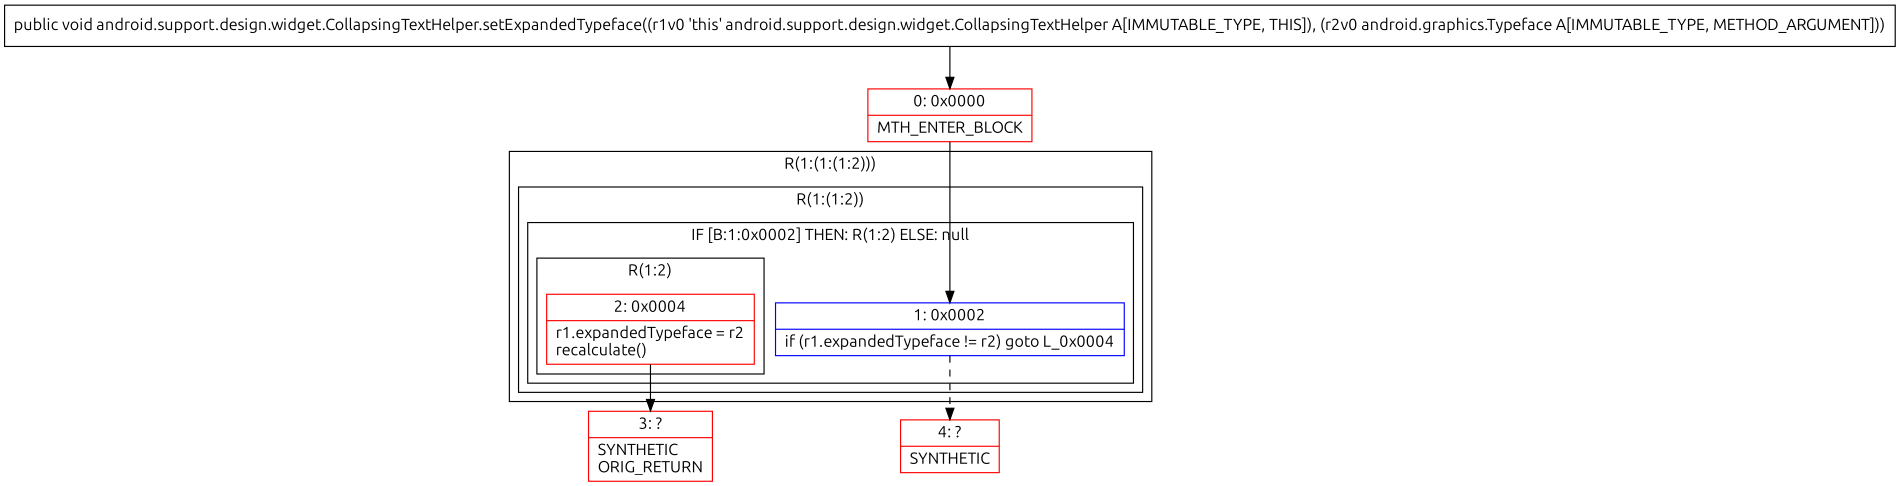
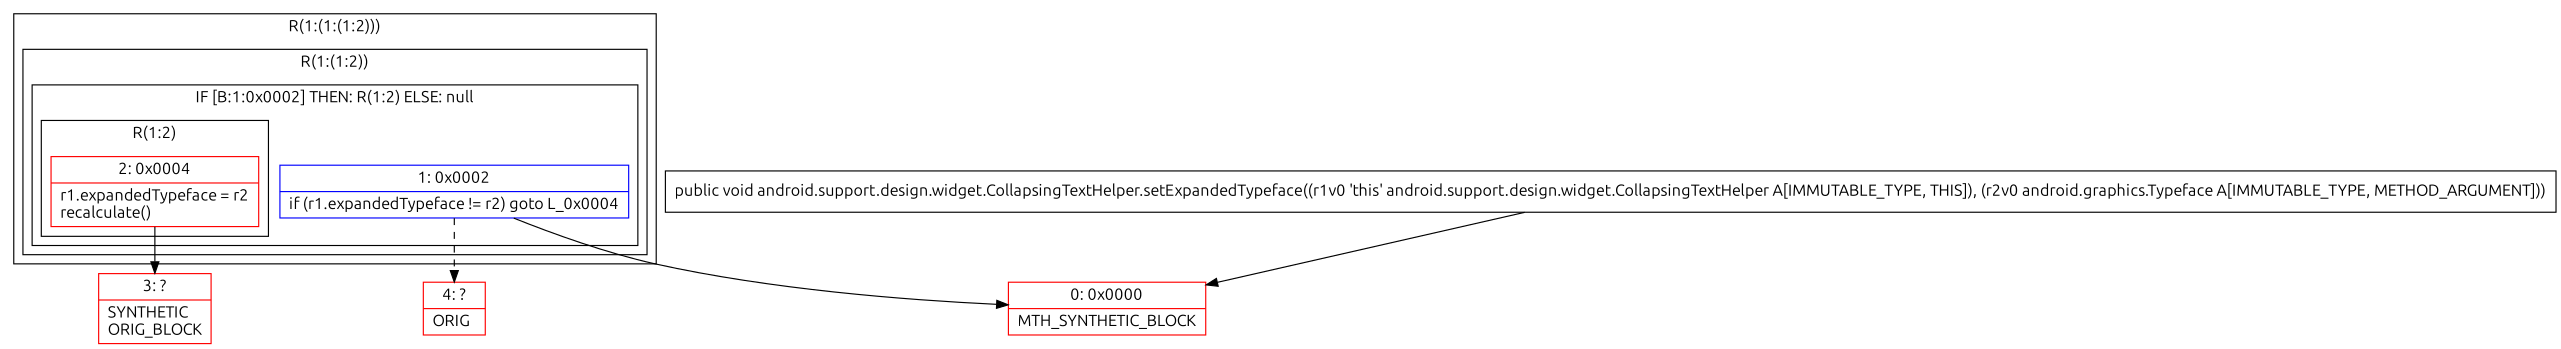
(950, 128) -> (1107, 321)
(950, 213) -> (751, 281)
(950, 459) -> (451, 321)
(650, 467) -> (155, 330)
